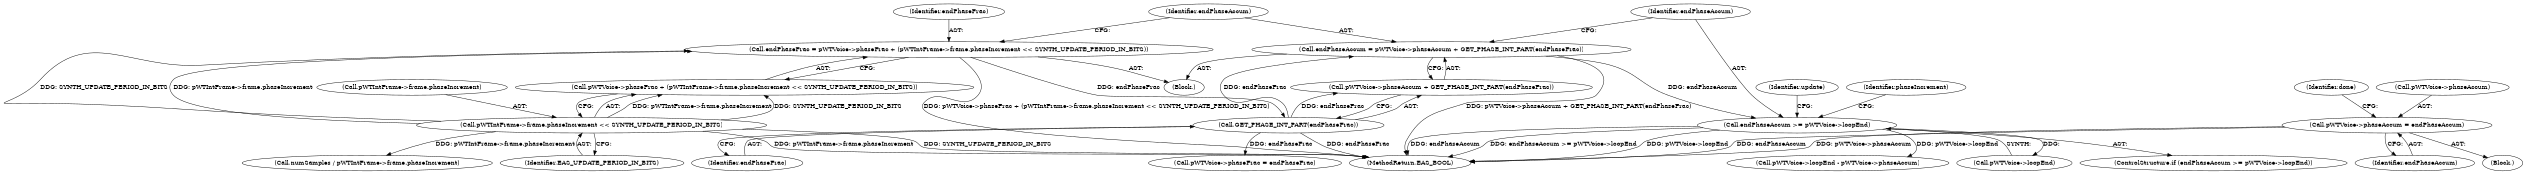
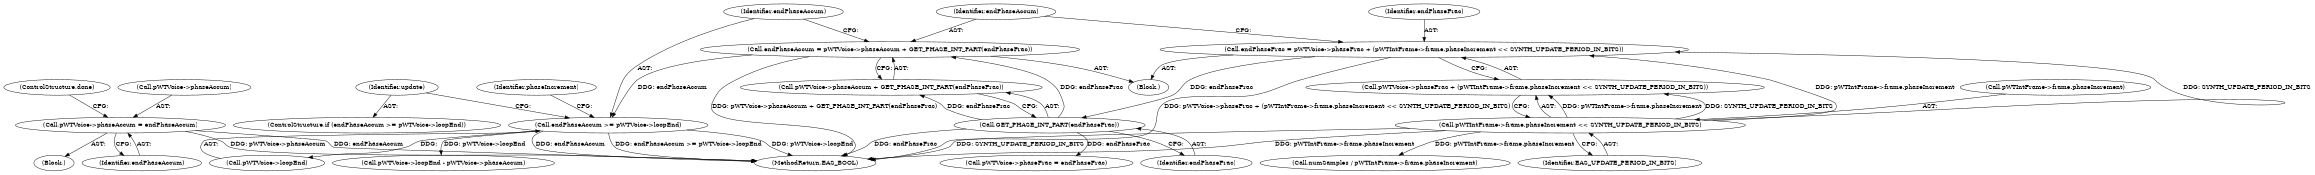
(2331, 87) -> (57, 87)
(2048, 139) -> (383, 105)
(2020, 144) -> (212, 144)
